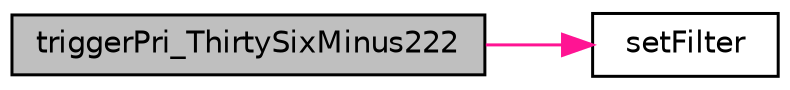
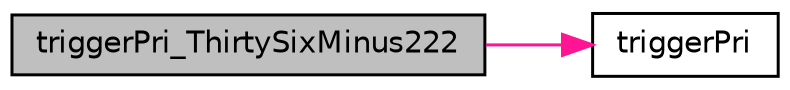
(685, 45) -> (685, 45)
